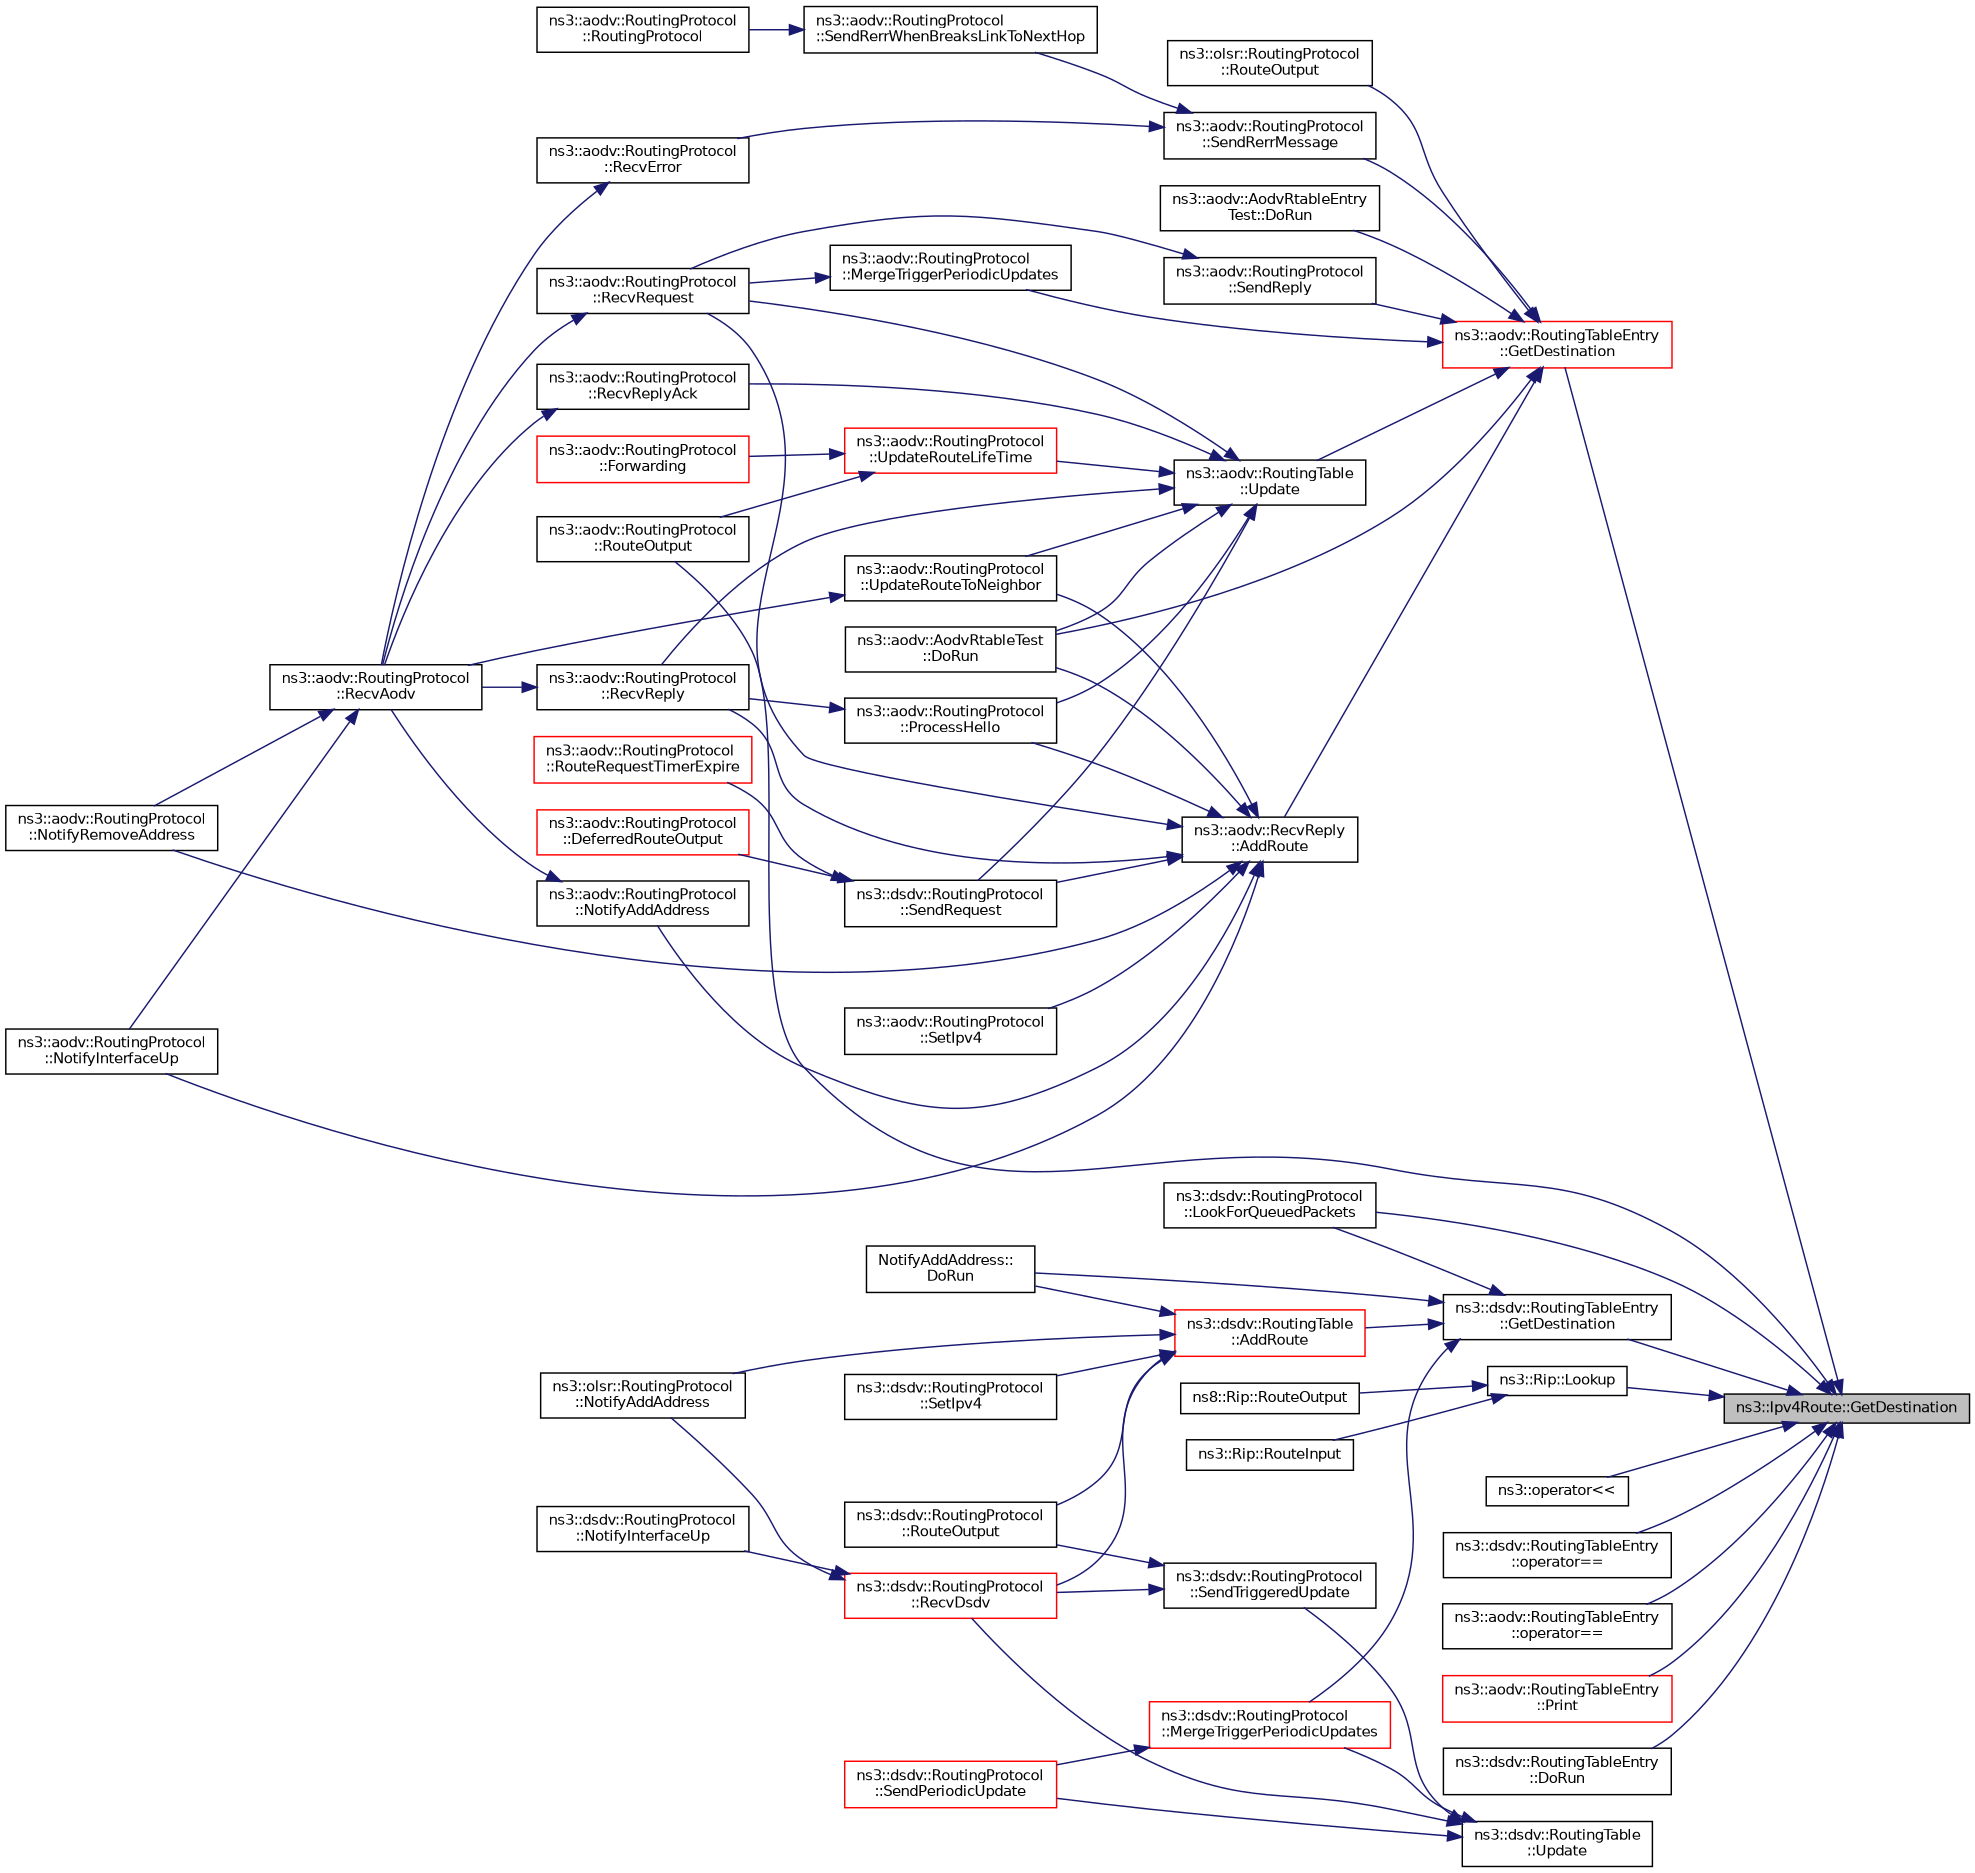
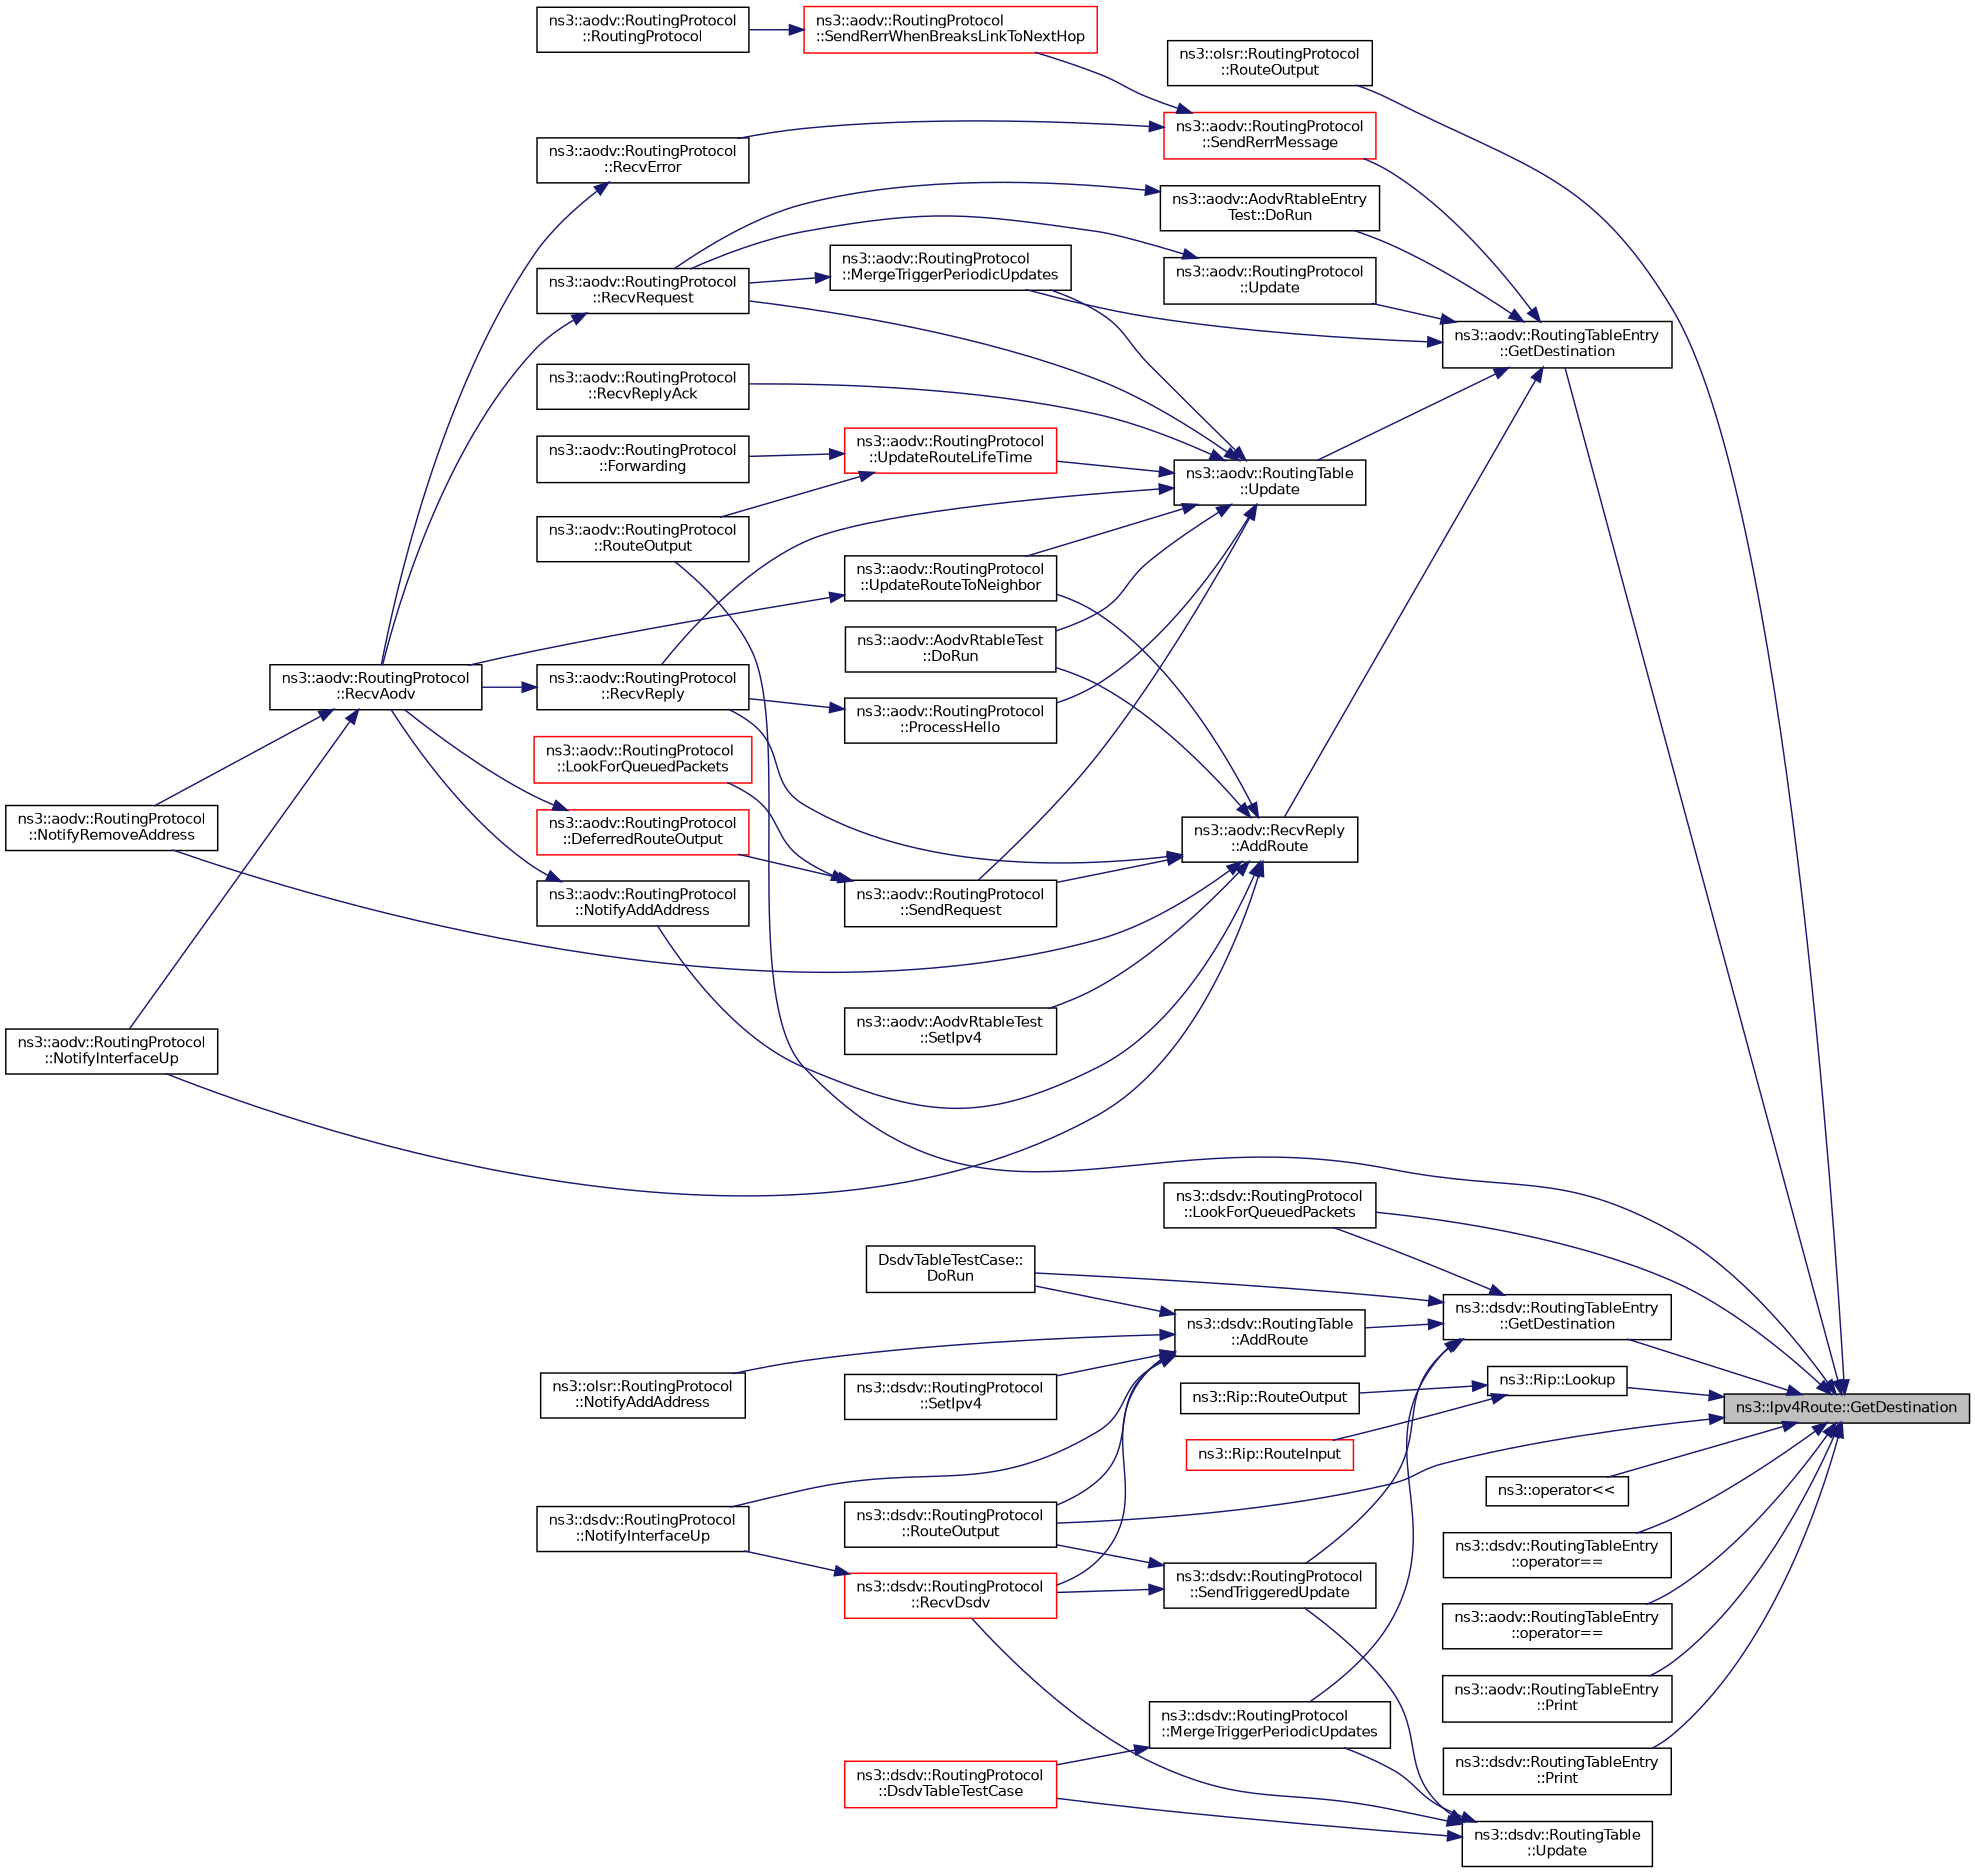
(951, 30) -> (951, 30)
(1270, 136) -> (1270, 136)
(1446, 197) -> (1765, 641)
(1270, 281) -> (1270, 281)
(1557, 345) -> (1557, 345)
none -> (1147, 362)
(643, 459) -> (643, 459)
(447, 529) -> (476, 762)
(1321, 555) -> none
(784, 726) -> (901, 187)
(643, 760) -> (643, 760)
(1122, 774) -> none
(951, 903) -> (951, 903)
(951, 1031) -> (951, 1031)
(951, 1269) -> (951, 1269)
(1270, 1333) -> (1270, 1333)
(1270, 1398) -> (1270, 1398)
(1270, 1455) -> (1270, 1455)
none -> (965, 1475)
none -> (1370, 1488)
(753, 1496) -> none
none -> (1381, 1496)
(1557, 1699) -> (1557, 1699)
(1270, 1725) -> (1270, 1725)
(1557, 1771) -> (1557, 1771)
(951, 1784) -> (951, 1784)
